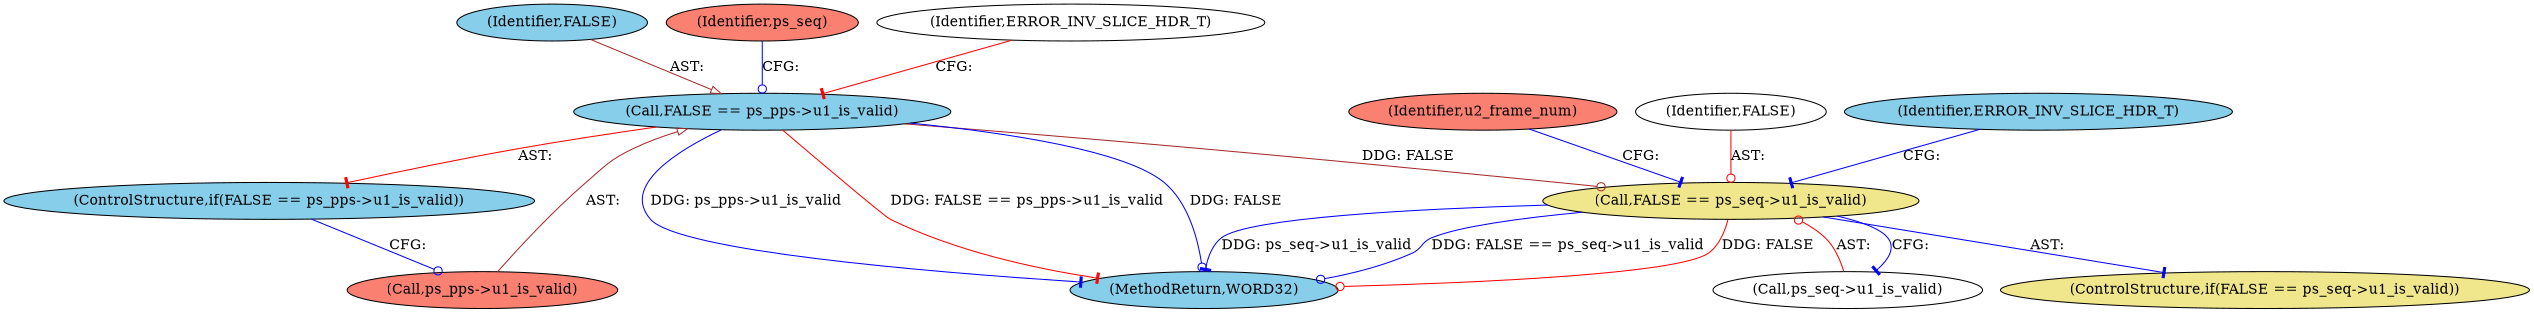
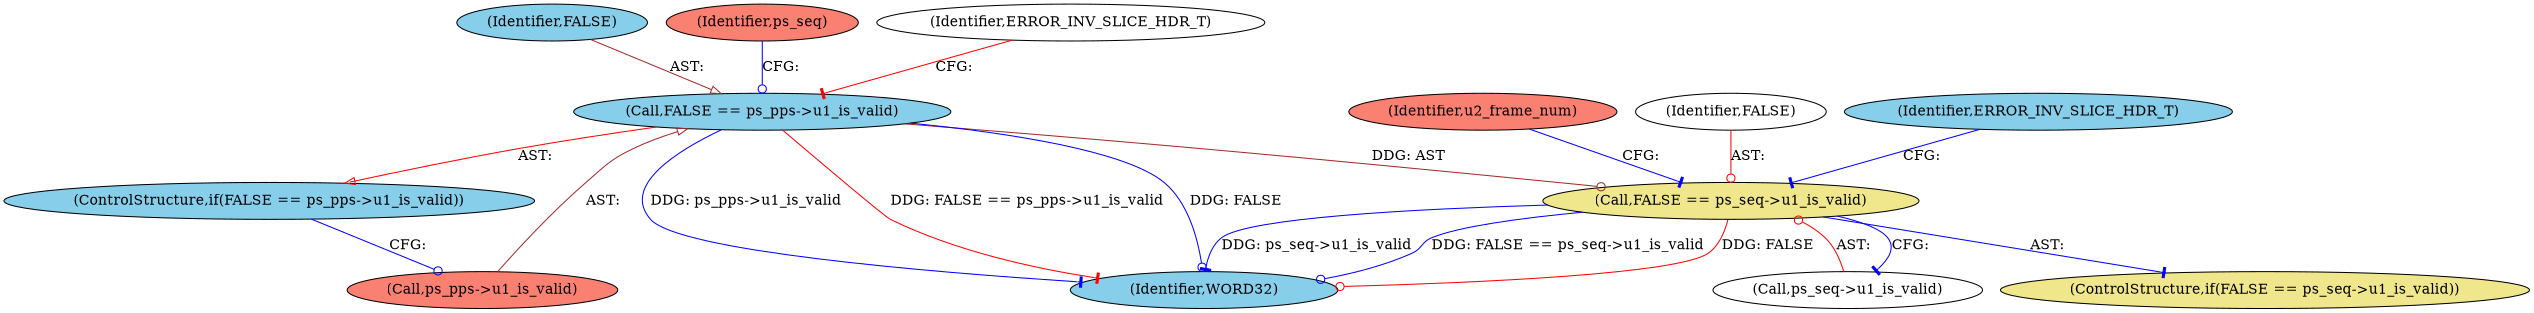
(503, 151) -> (503, 151)
(1409, 156) -> (1409, 156)
(1204, 290) -> (1204, 290)
